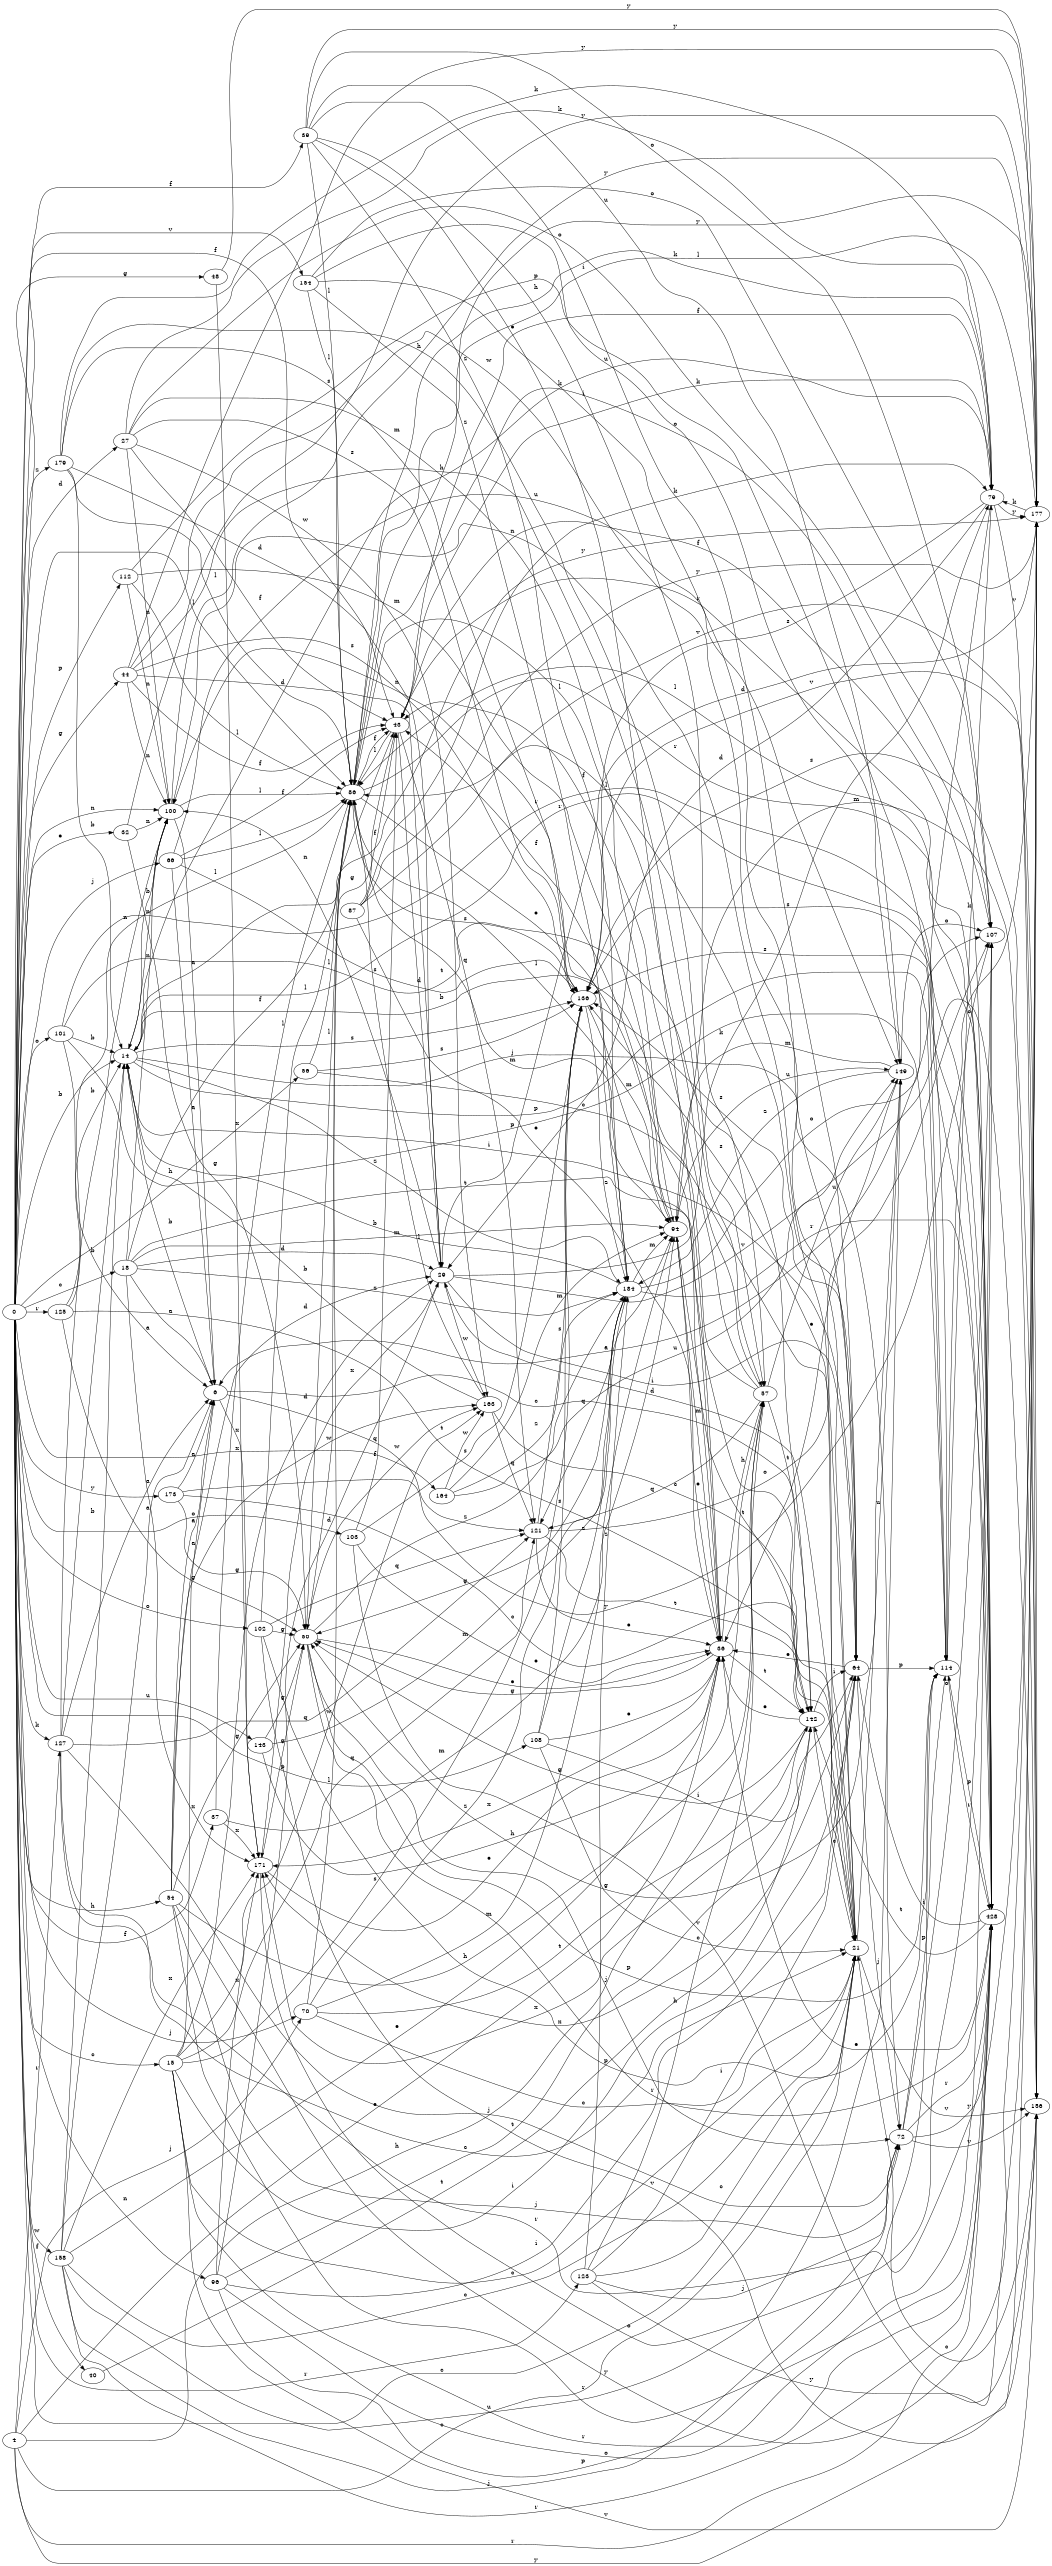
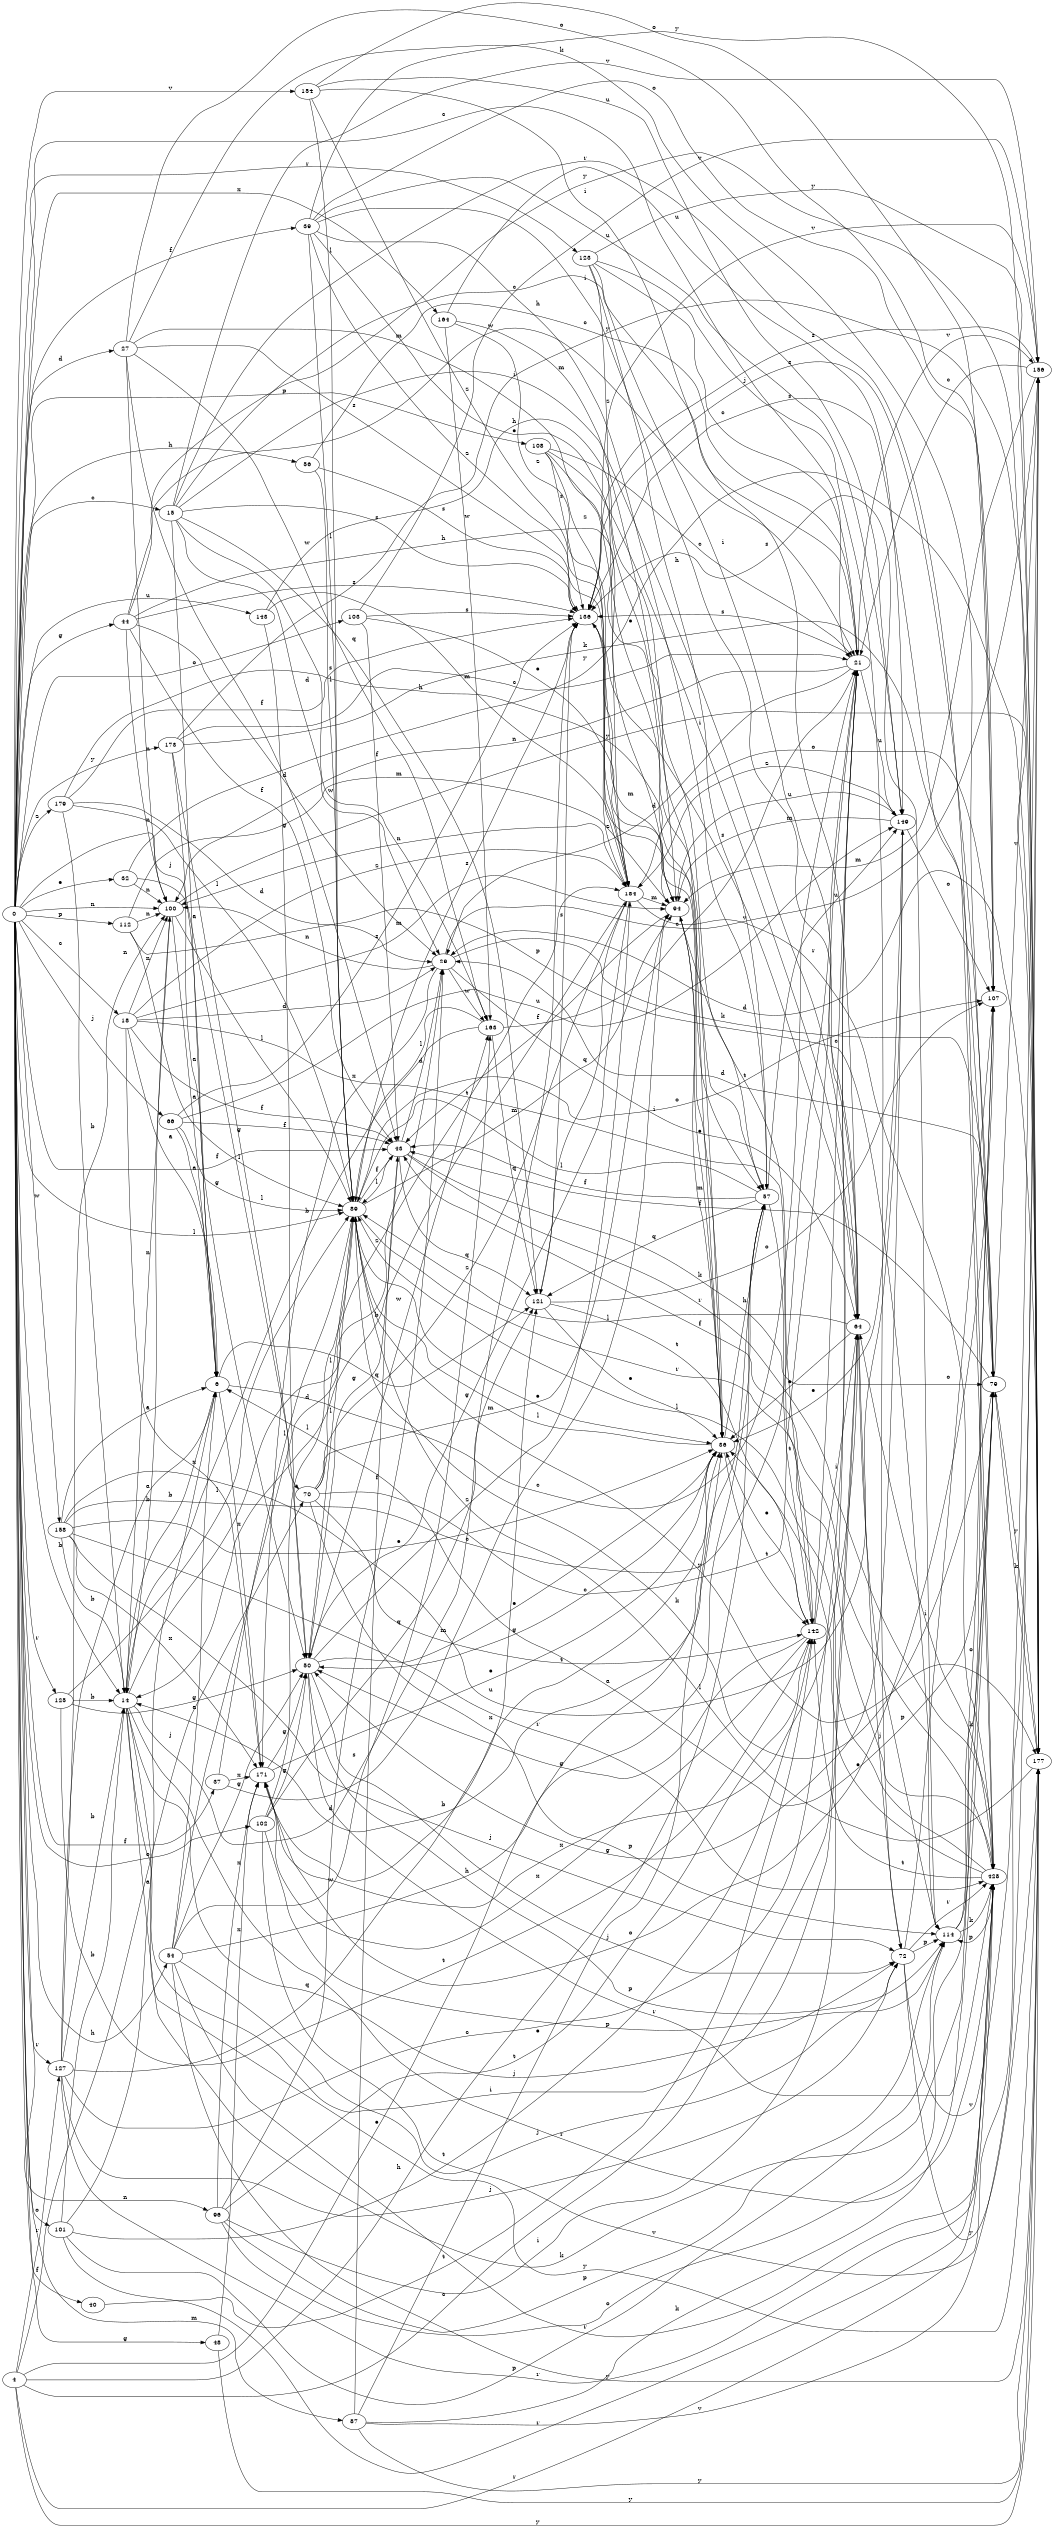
(561, 91) -> (879, 663)
(352, 792) -> (354, 1209)
(842, 972) -> (547, 1817)
(37, 1725) -> (37, 2045)
none -> (21, 1780)
(969, 1805) -> (971, 1920)
